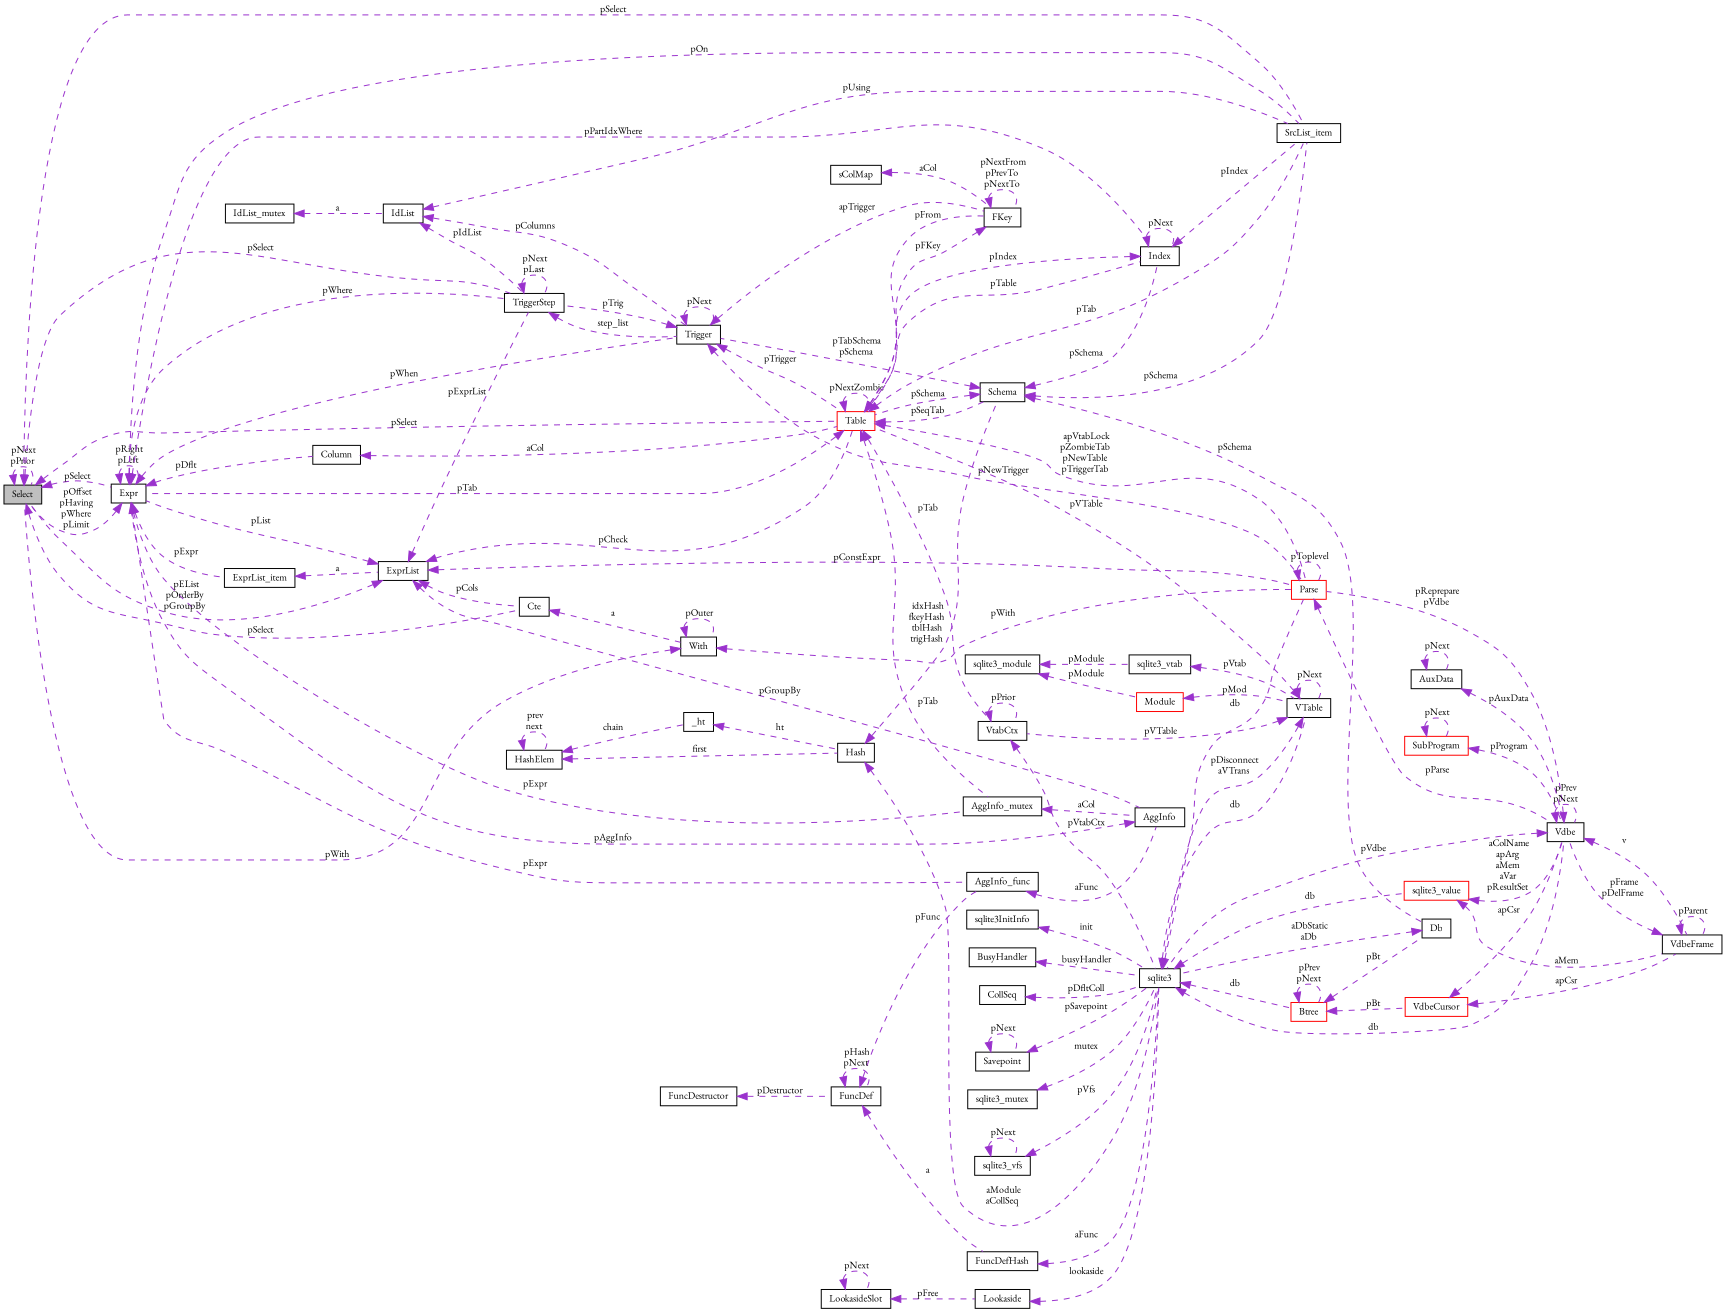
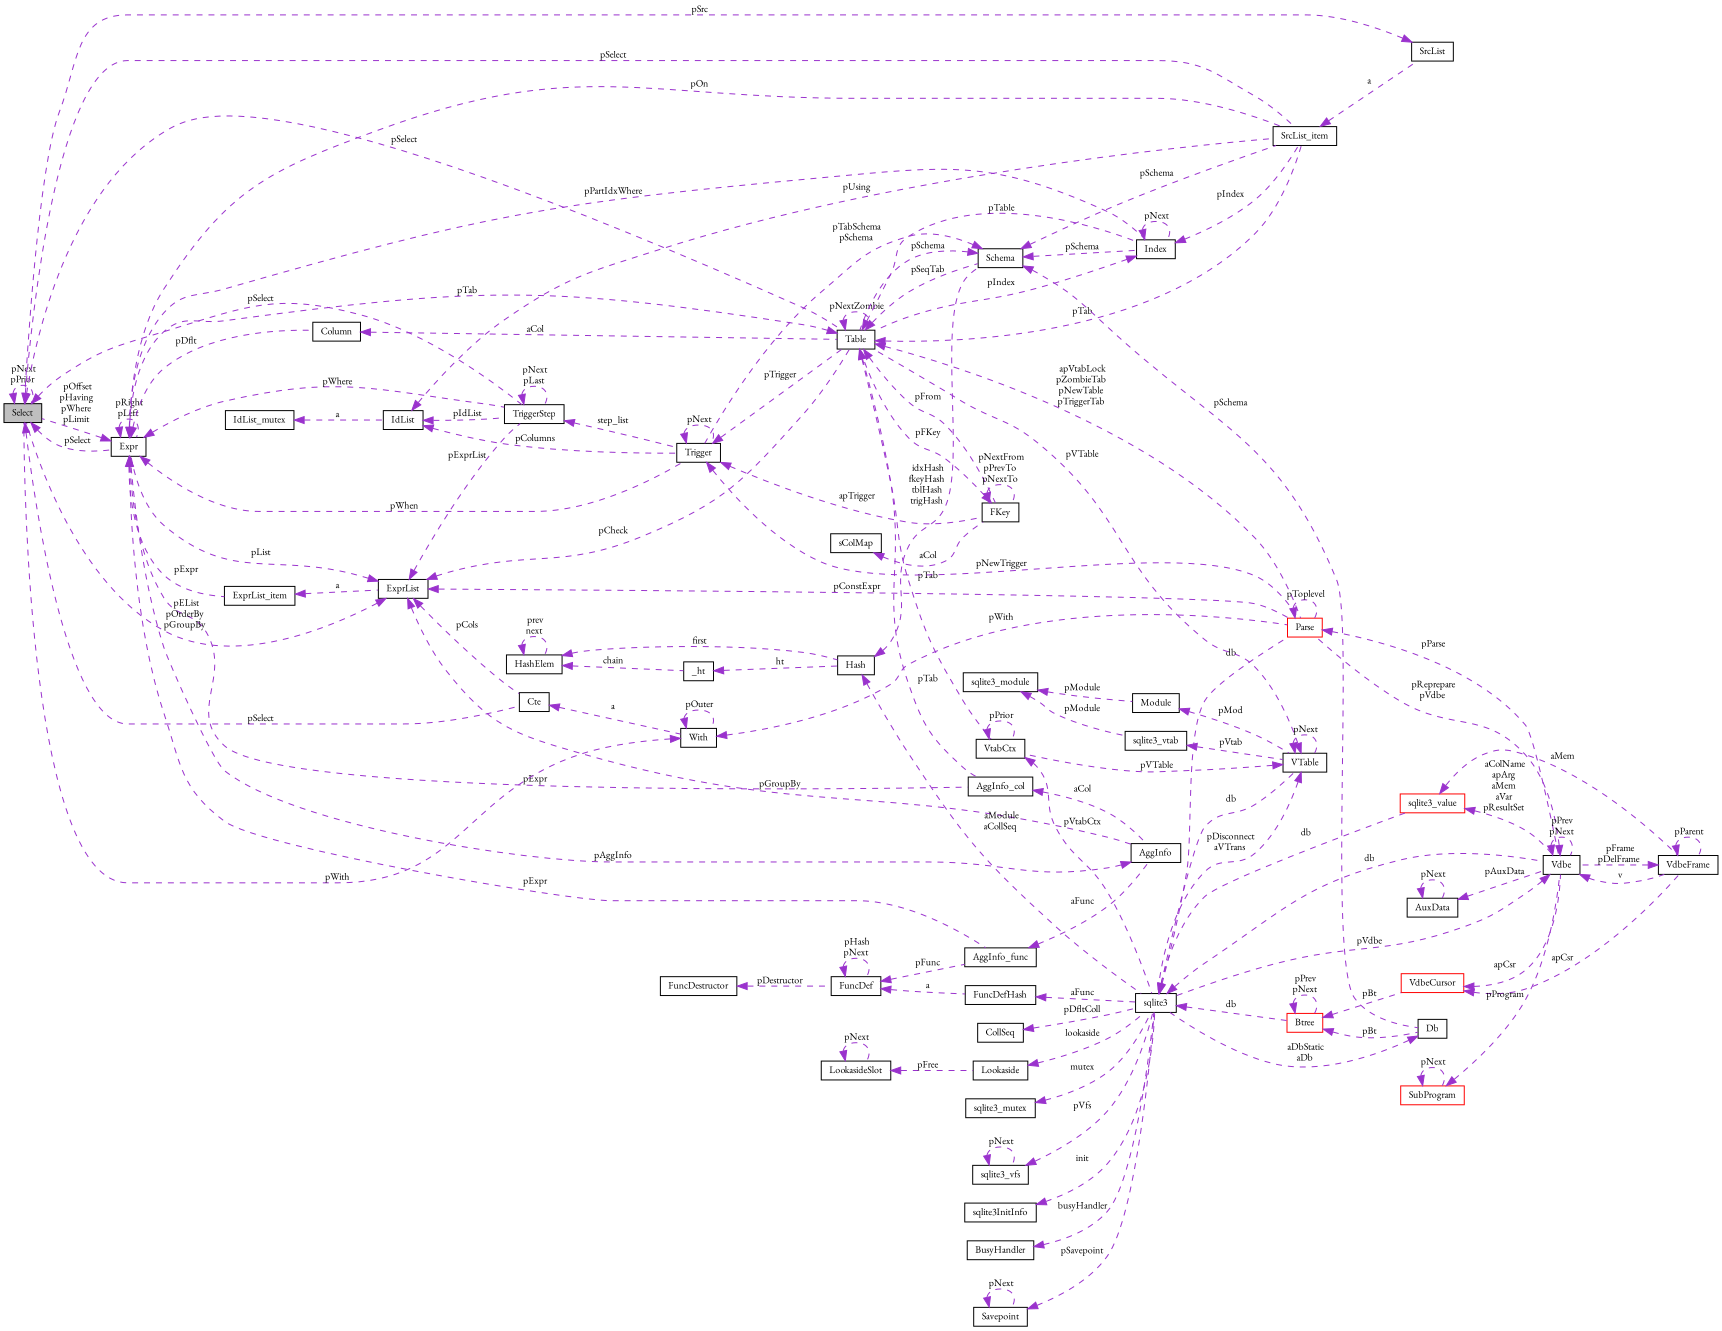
none -> (1432, 52)
(616, 313) -> none
(856, 421) -> (856, 340)
(1160, 702) -> (1156, 703)
(1002, 806) -> (1001, 786)
